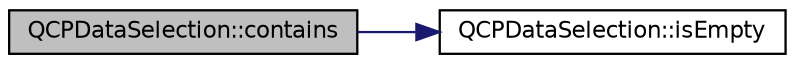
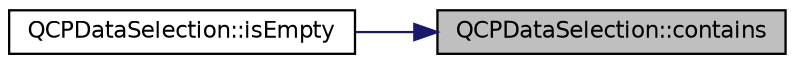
(387, 32) -> (385, 32)
